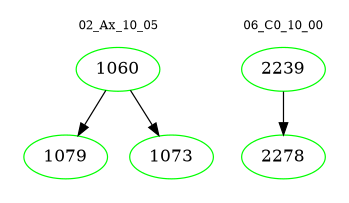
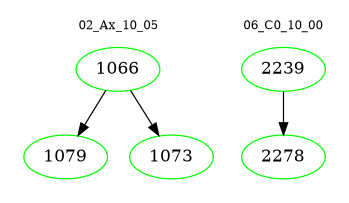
(118, 69) -> (118, 69)
